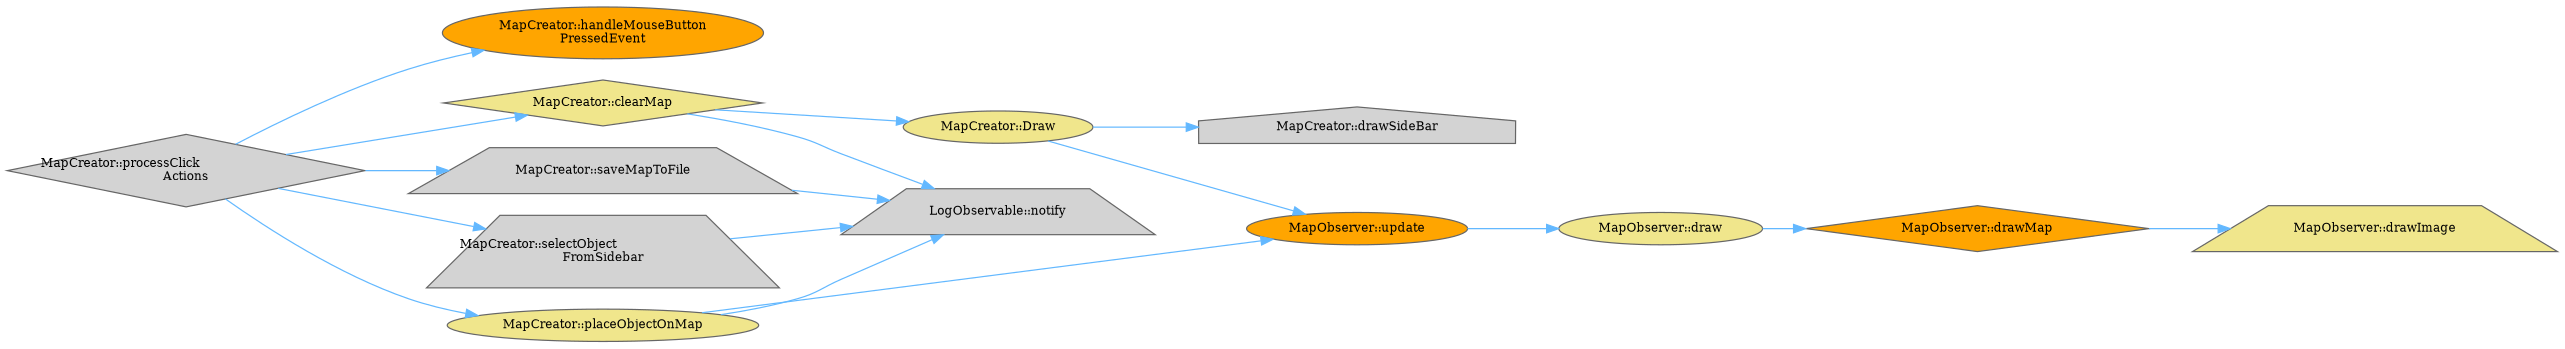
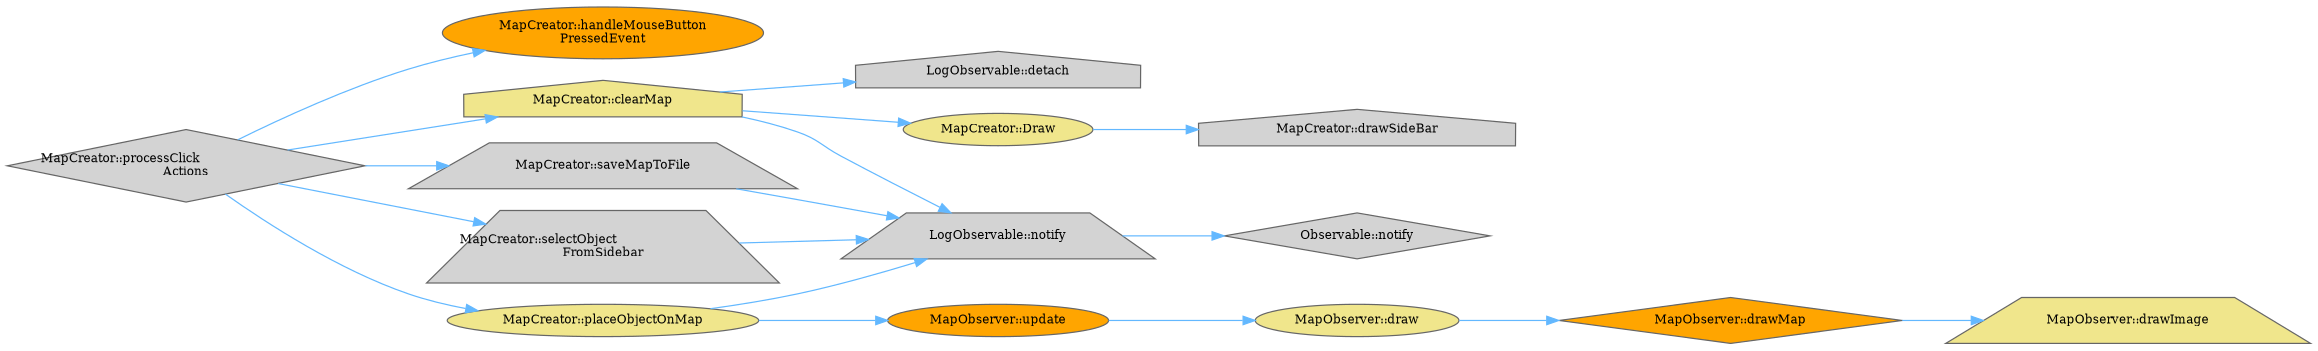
none -> (998, 72)
(603, 103) -> (603, 101)
(1171, 176) -> none
none -> (1357, 236)
